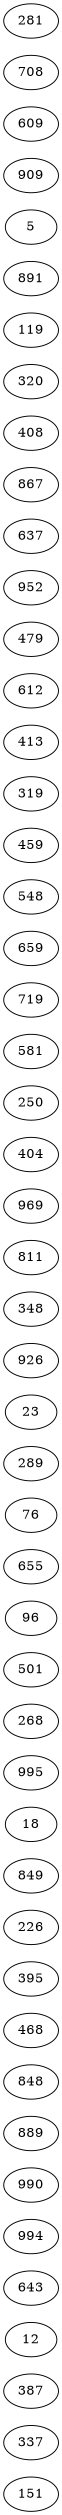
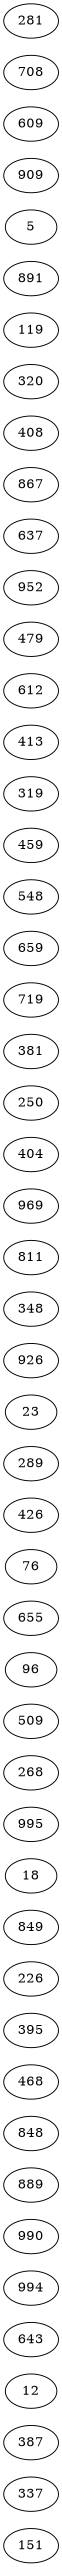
(31, 1051) -> (31, 1051)
none -> (31, 1515)
(31, 1670) -> (31, 1721)
